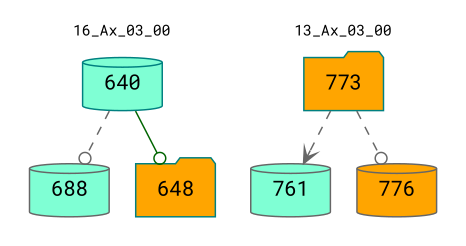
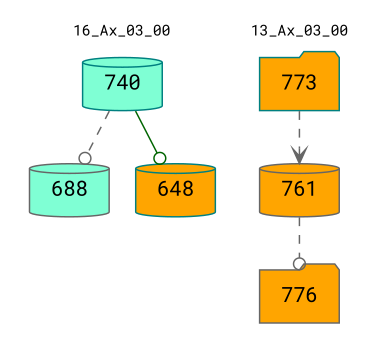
(122, 84) -> (122, 84)
(368, 132) -> (299, 238)
(176, 190) -> (176, 190)
(291, 190) -> (299, 190)
(397, 190) -> (299, 296)
